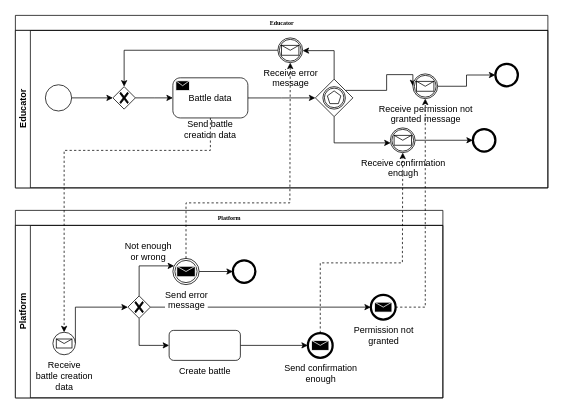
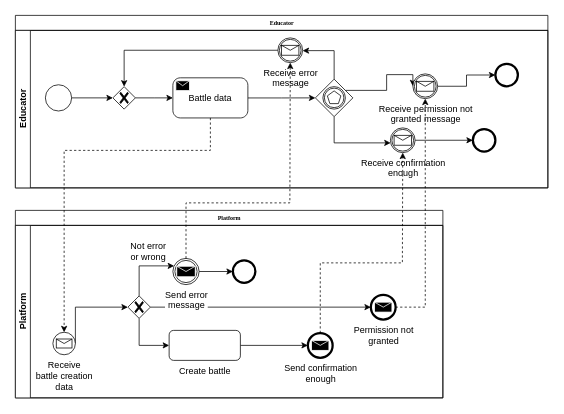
(210, 129) -> none
(149, 252) -> (149, 252)
